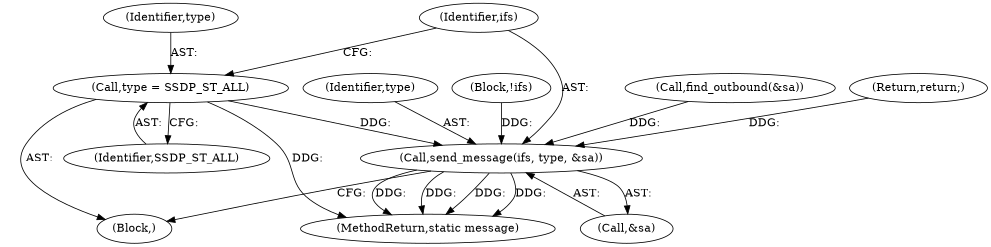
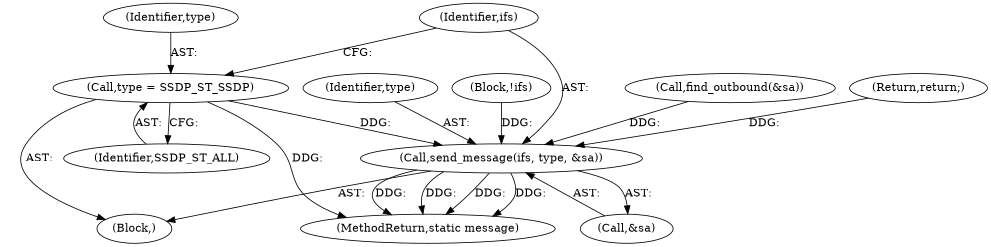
(171, 88) -> (171, 88)
(353, 194) -> (353, 194)
